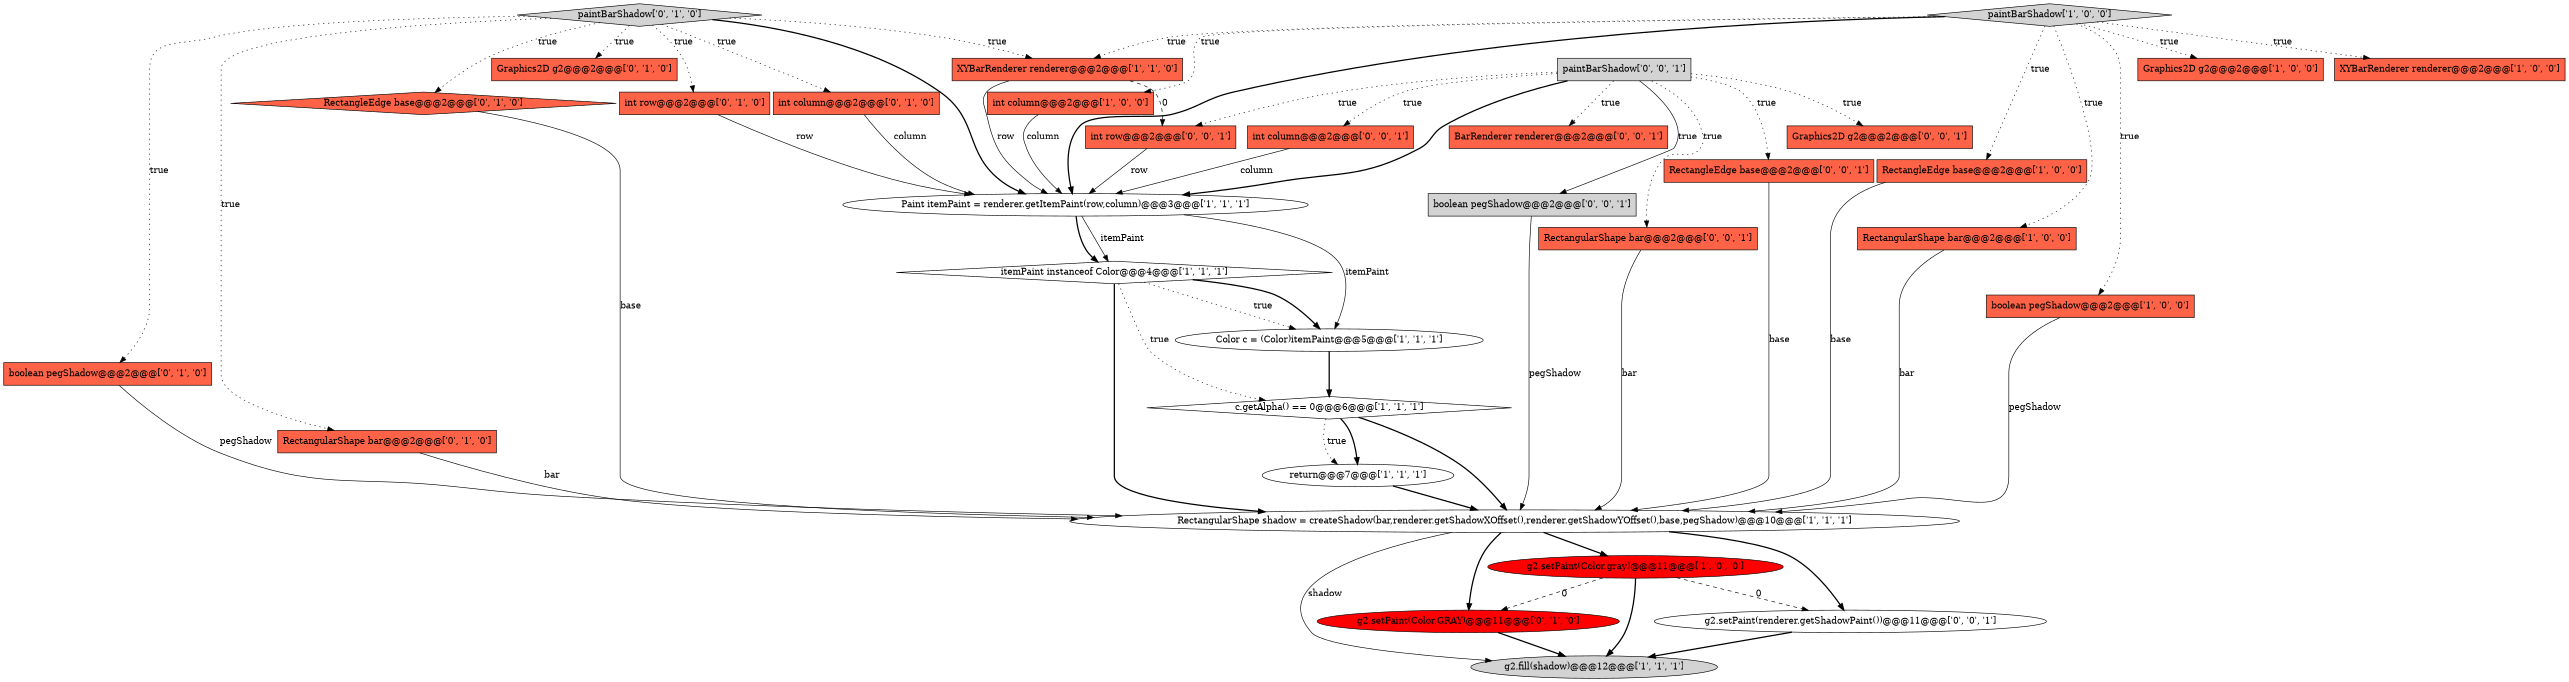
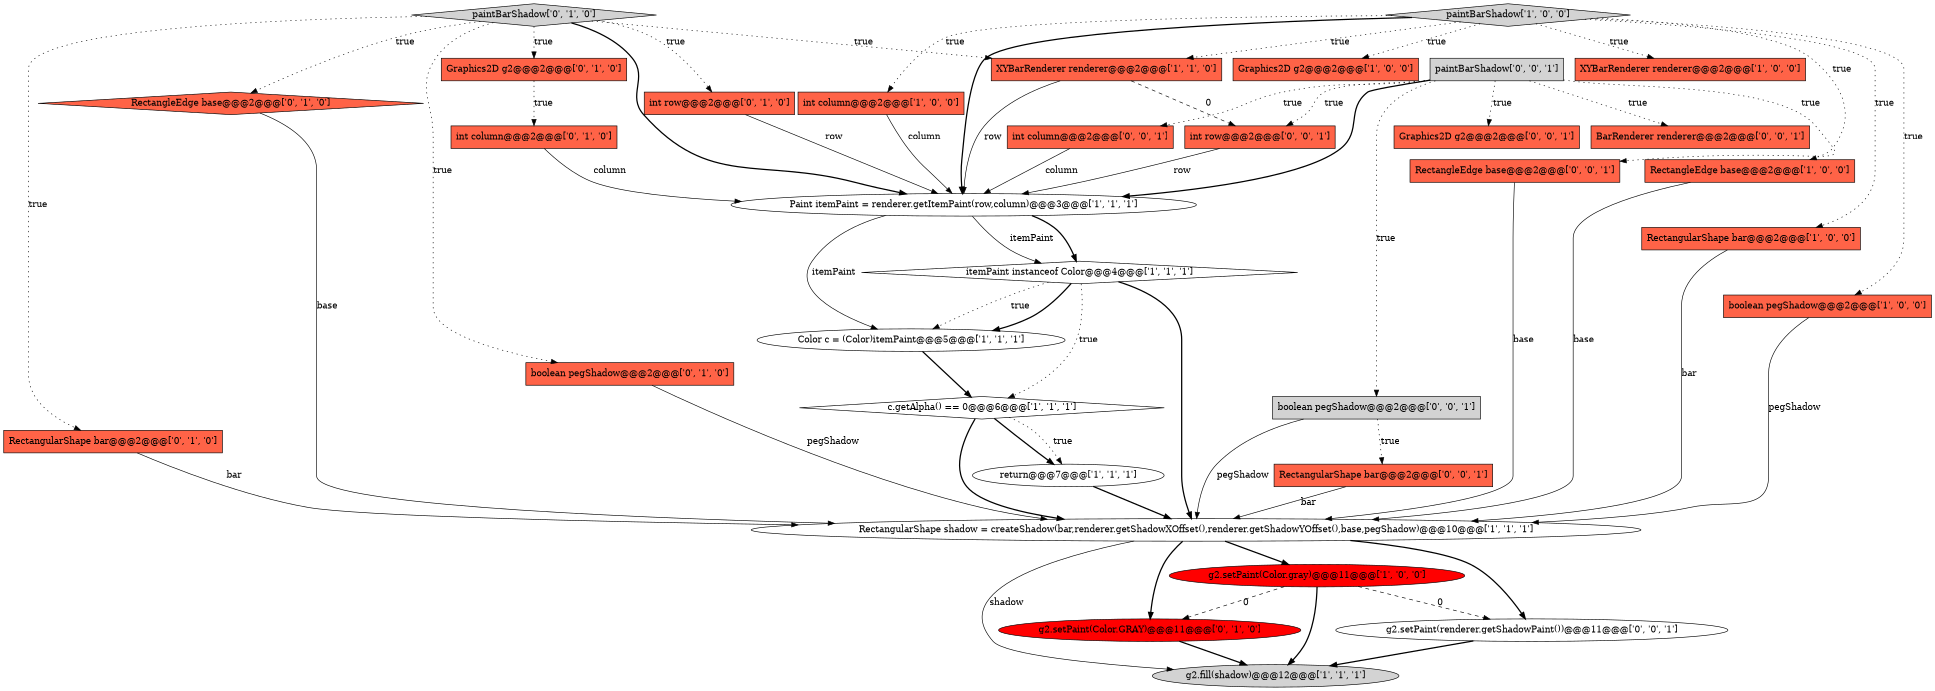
(743, 57) -> (534, 100)
(1695, 153) -> (1380, 438)
(1659, 155) -> (1376, 220)
